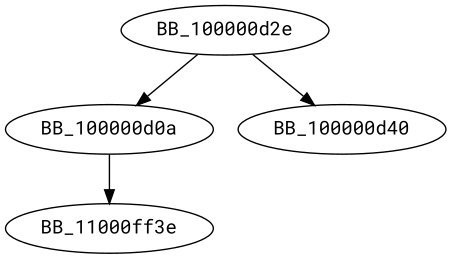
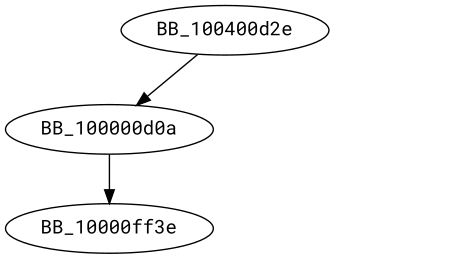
(225, 30) -> (225, 30)
(342, 129) -> none
(109, 228) -> (109, 228)
